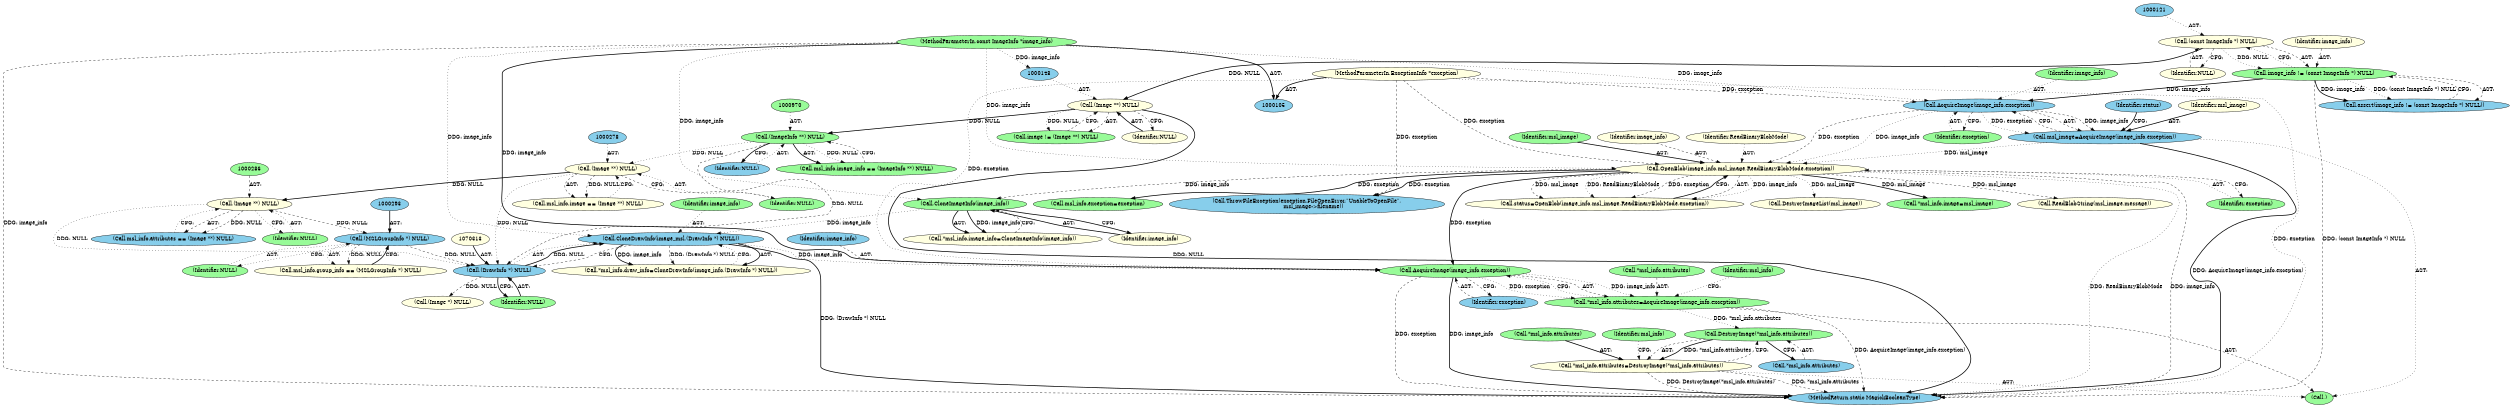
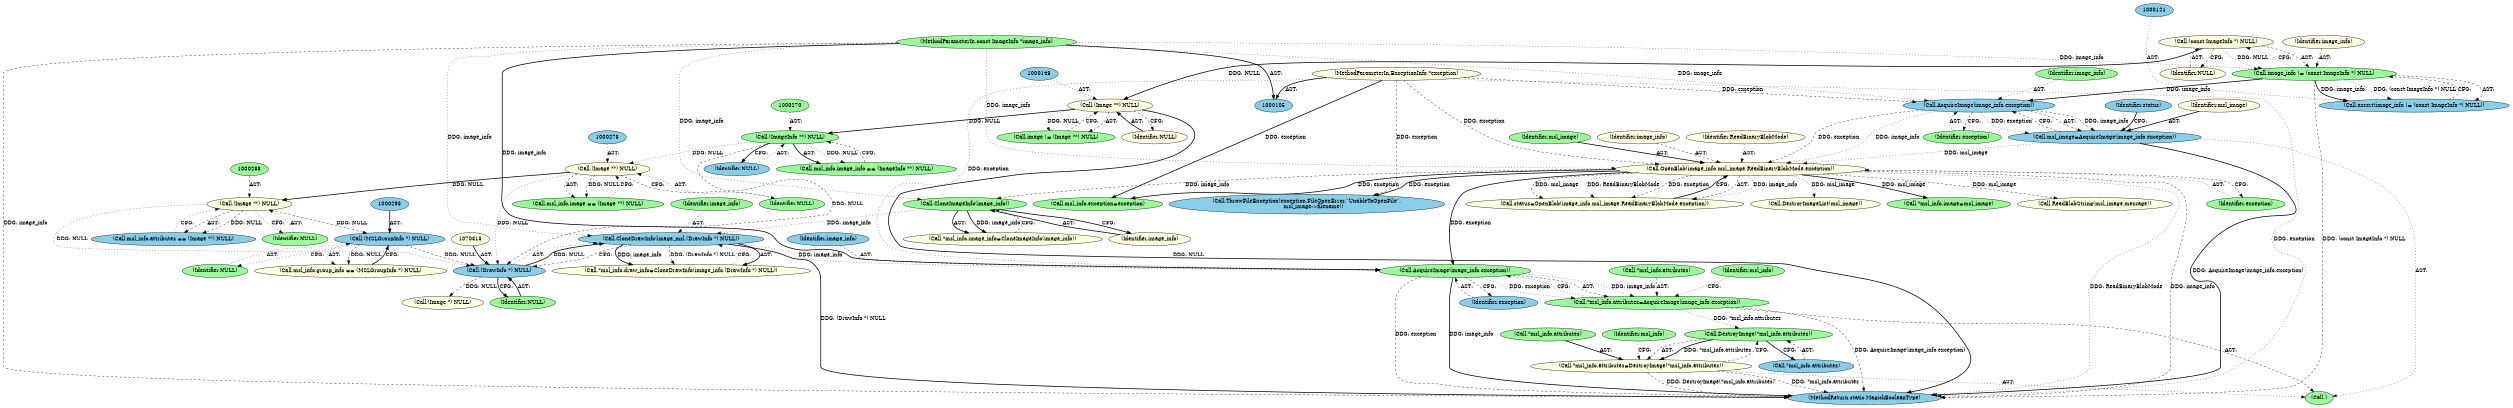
(2183, 25) -> (2216, 90)
(1012, 57) -> (1666, 49)
(790, 106) -> (790, 106)
none -> (1249, 138)
(588, 204) -> (588, 204)
